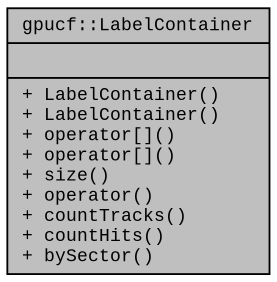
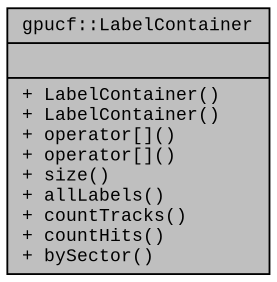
(89, 195) -> (94, 195)
